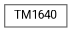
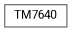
(36, 16) -> (36, 16)
